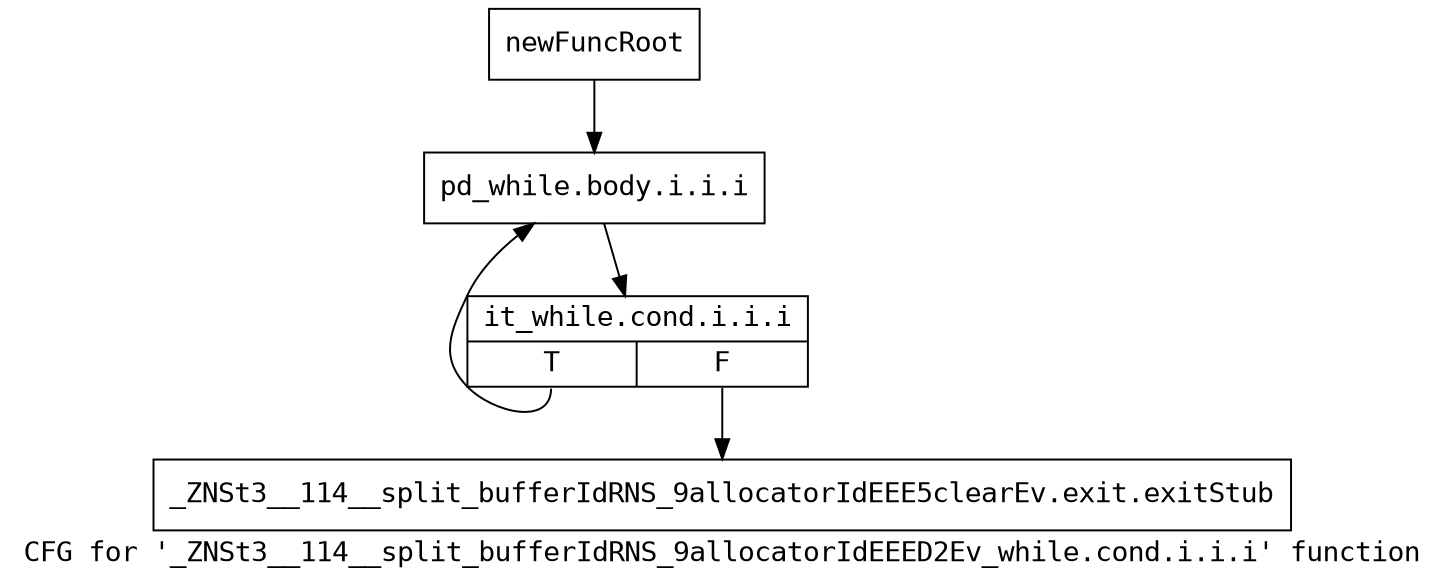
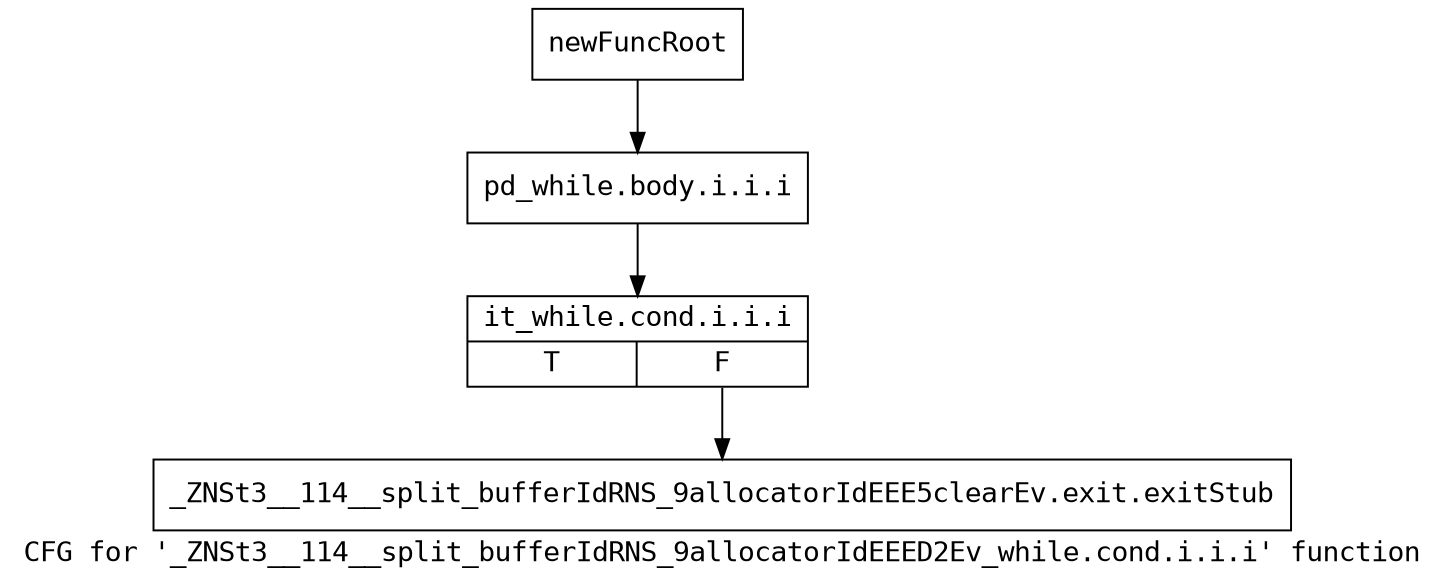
(450, 354) -> none
